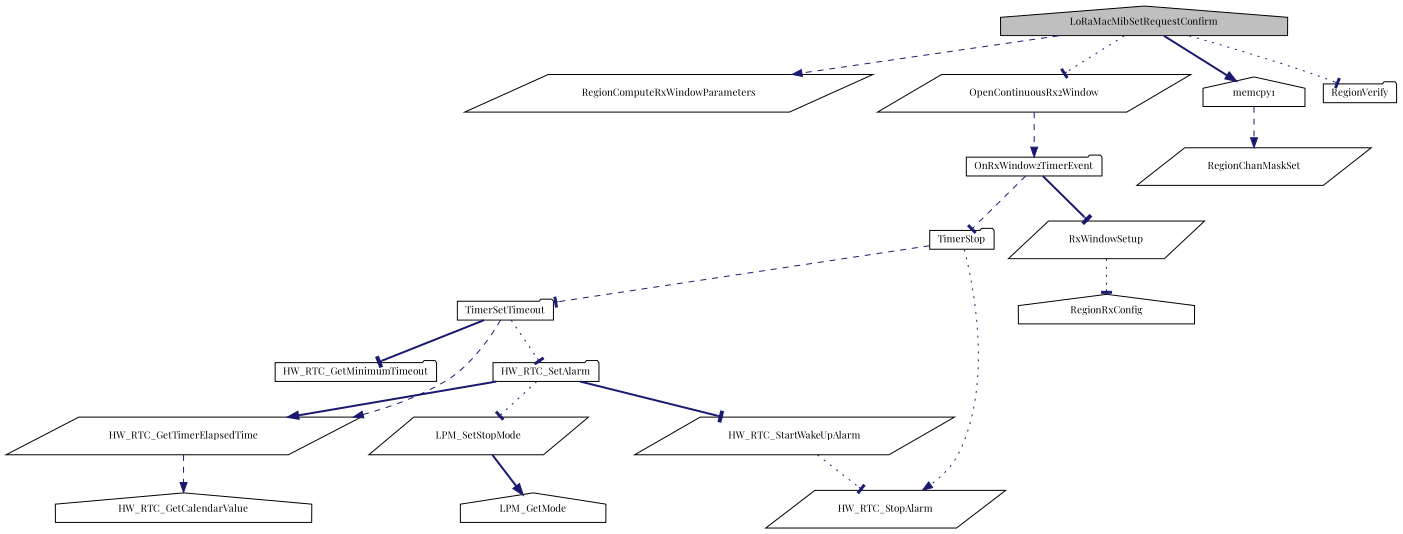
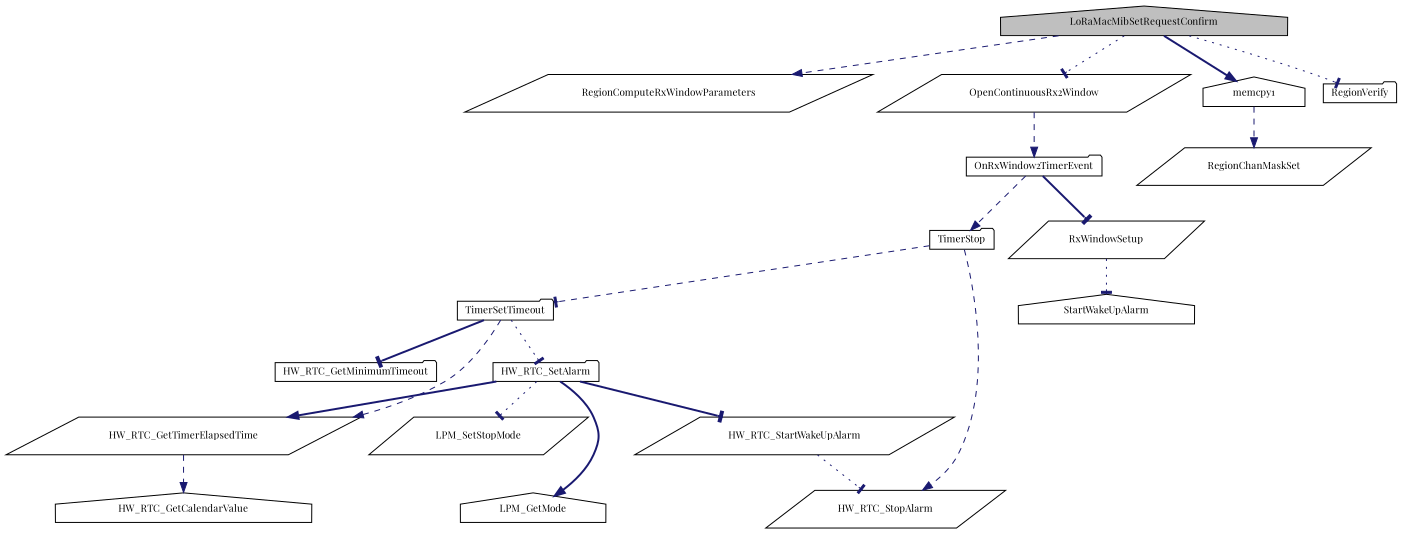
(1000, 201) -> (1000, 201)
(1106, 311) -> (1106, 311)
(978, 373) -> (978, 373)
(504, 471) -> (599, 435)
